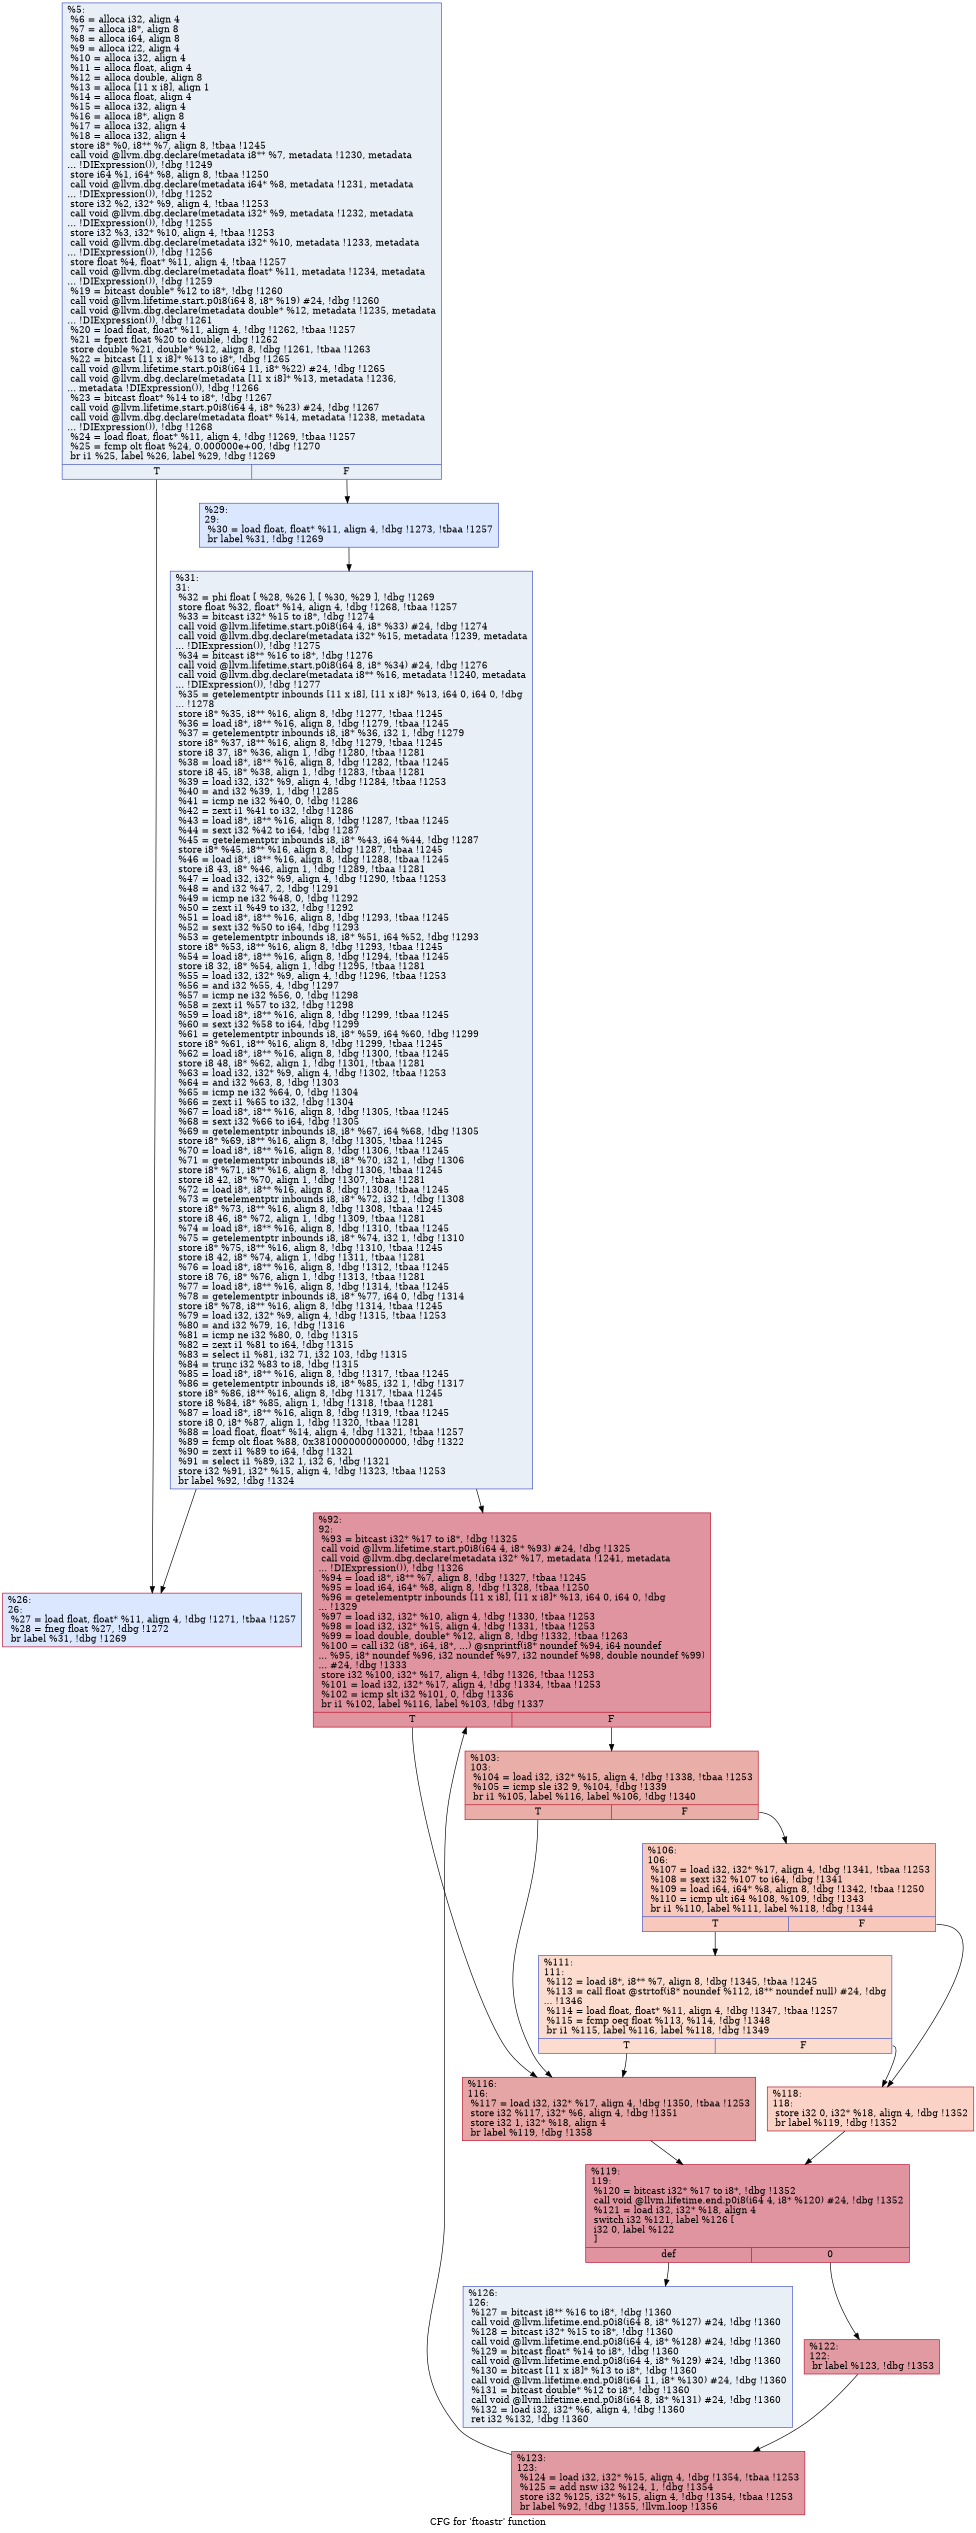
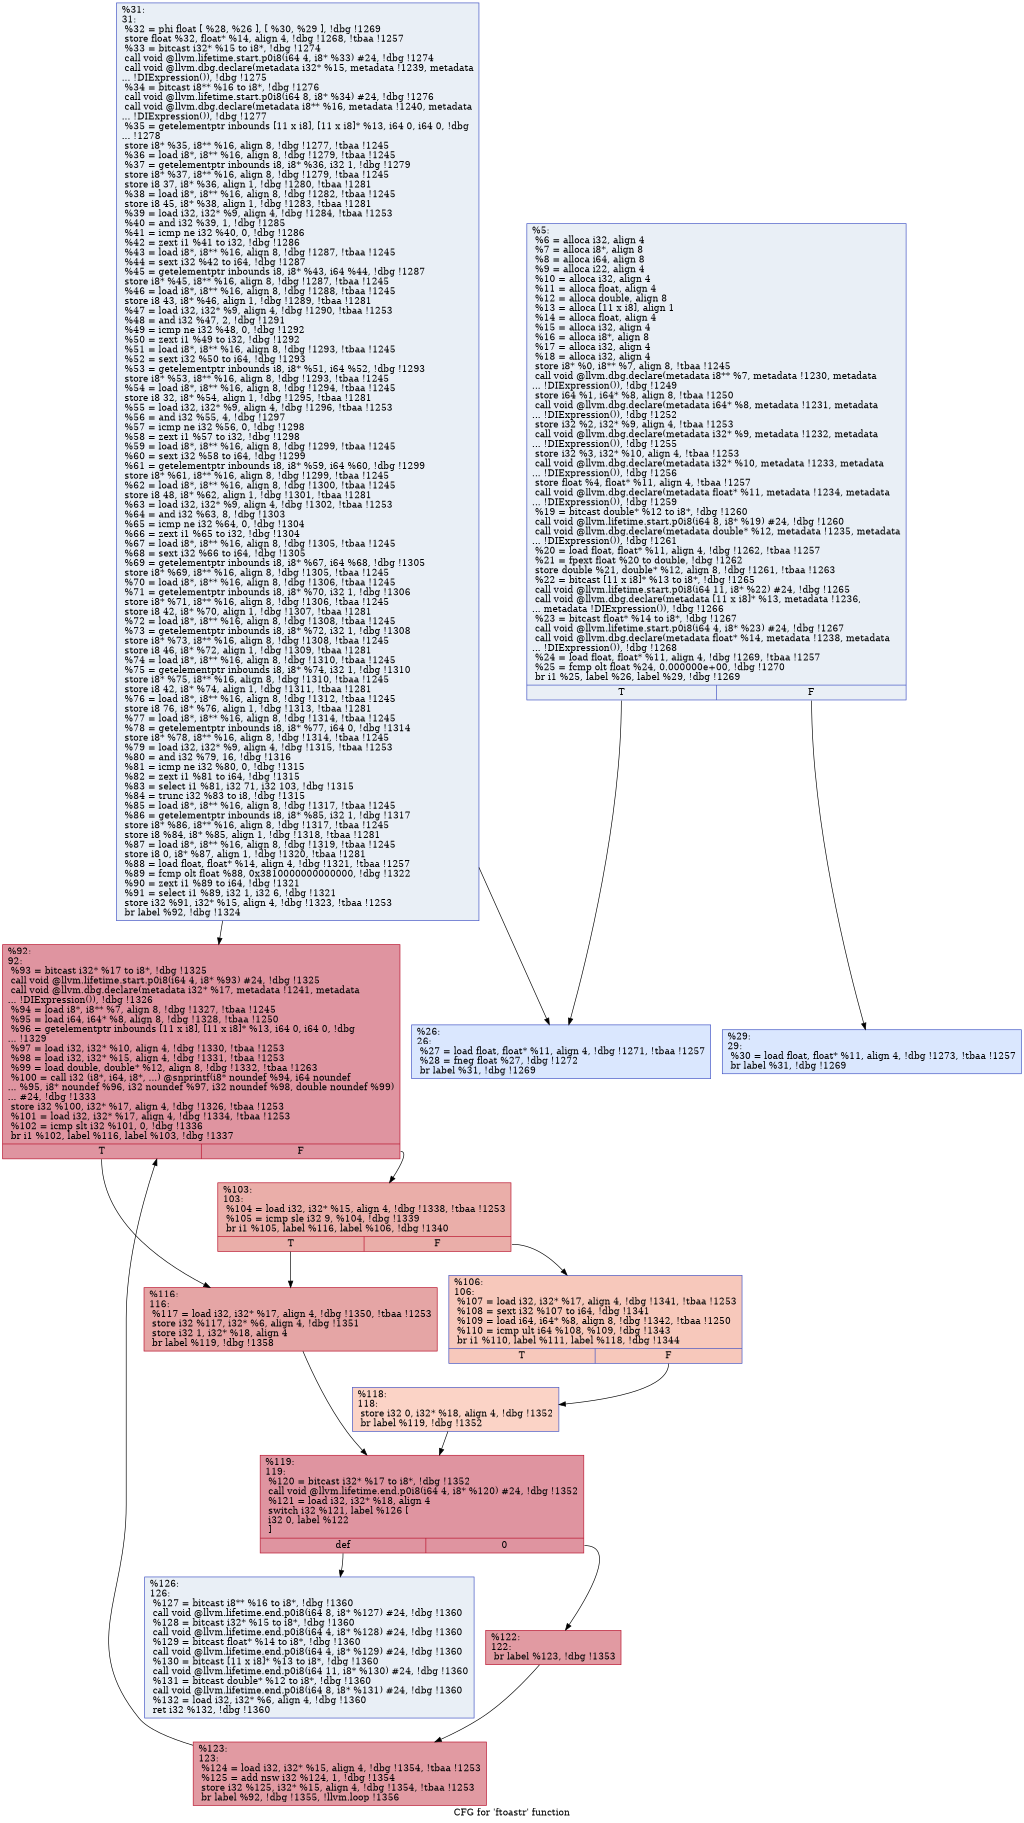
(349, 556) -> none
(152, 1620) -> (561, 1052)
(715, 2004) -> none
(871, 2109) -> (456, 1409)
